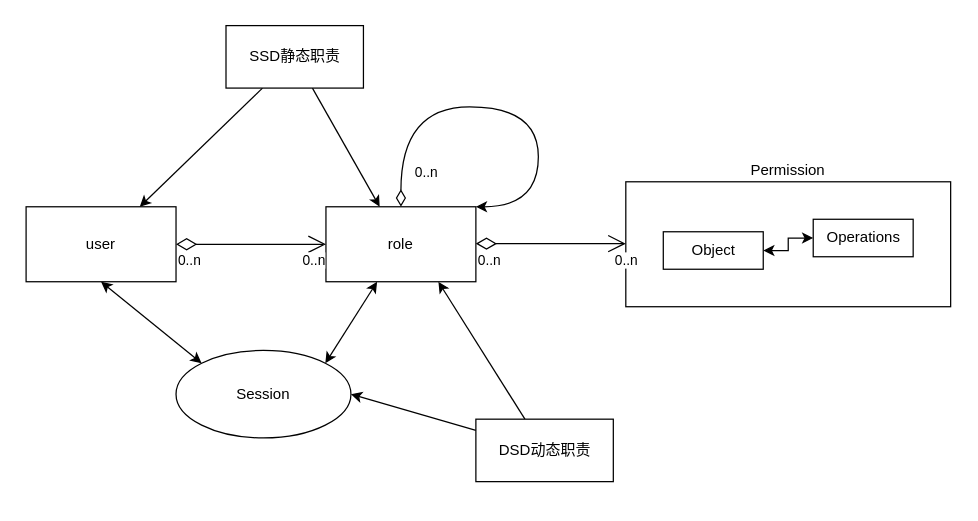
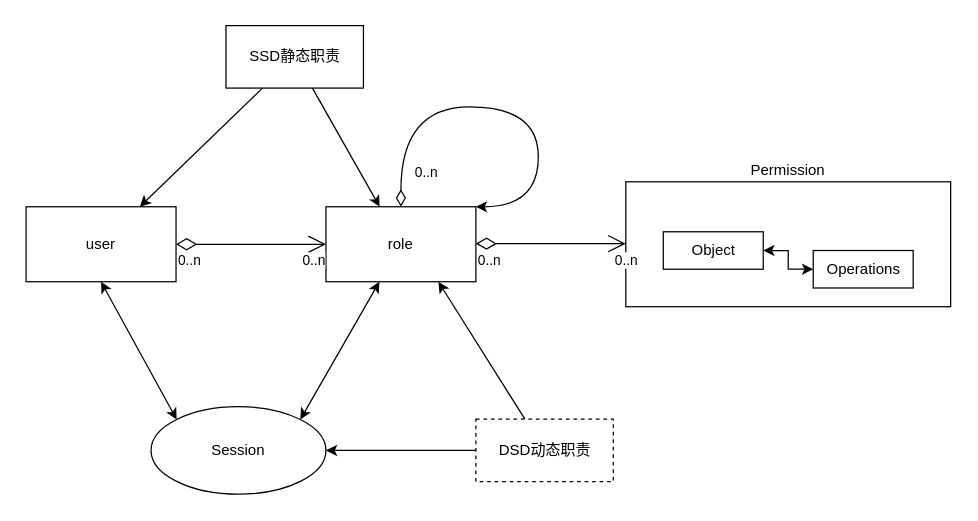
(863, 238) -> (863, 269)
(263, 394) -> (238, 451)
(544, 451) -> (544, 451)
